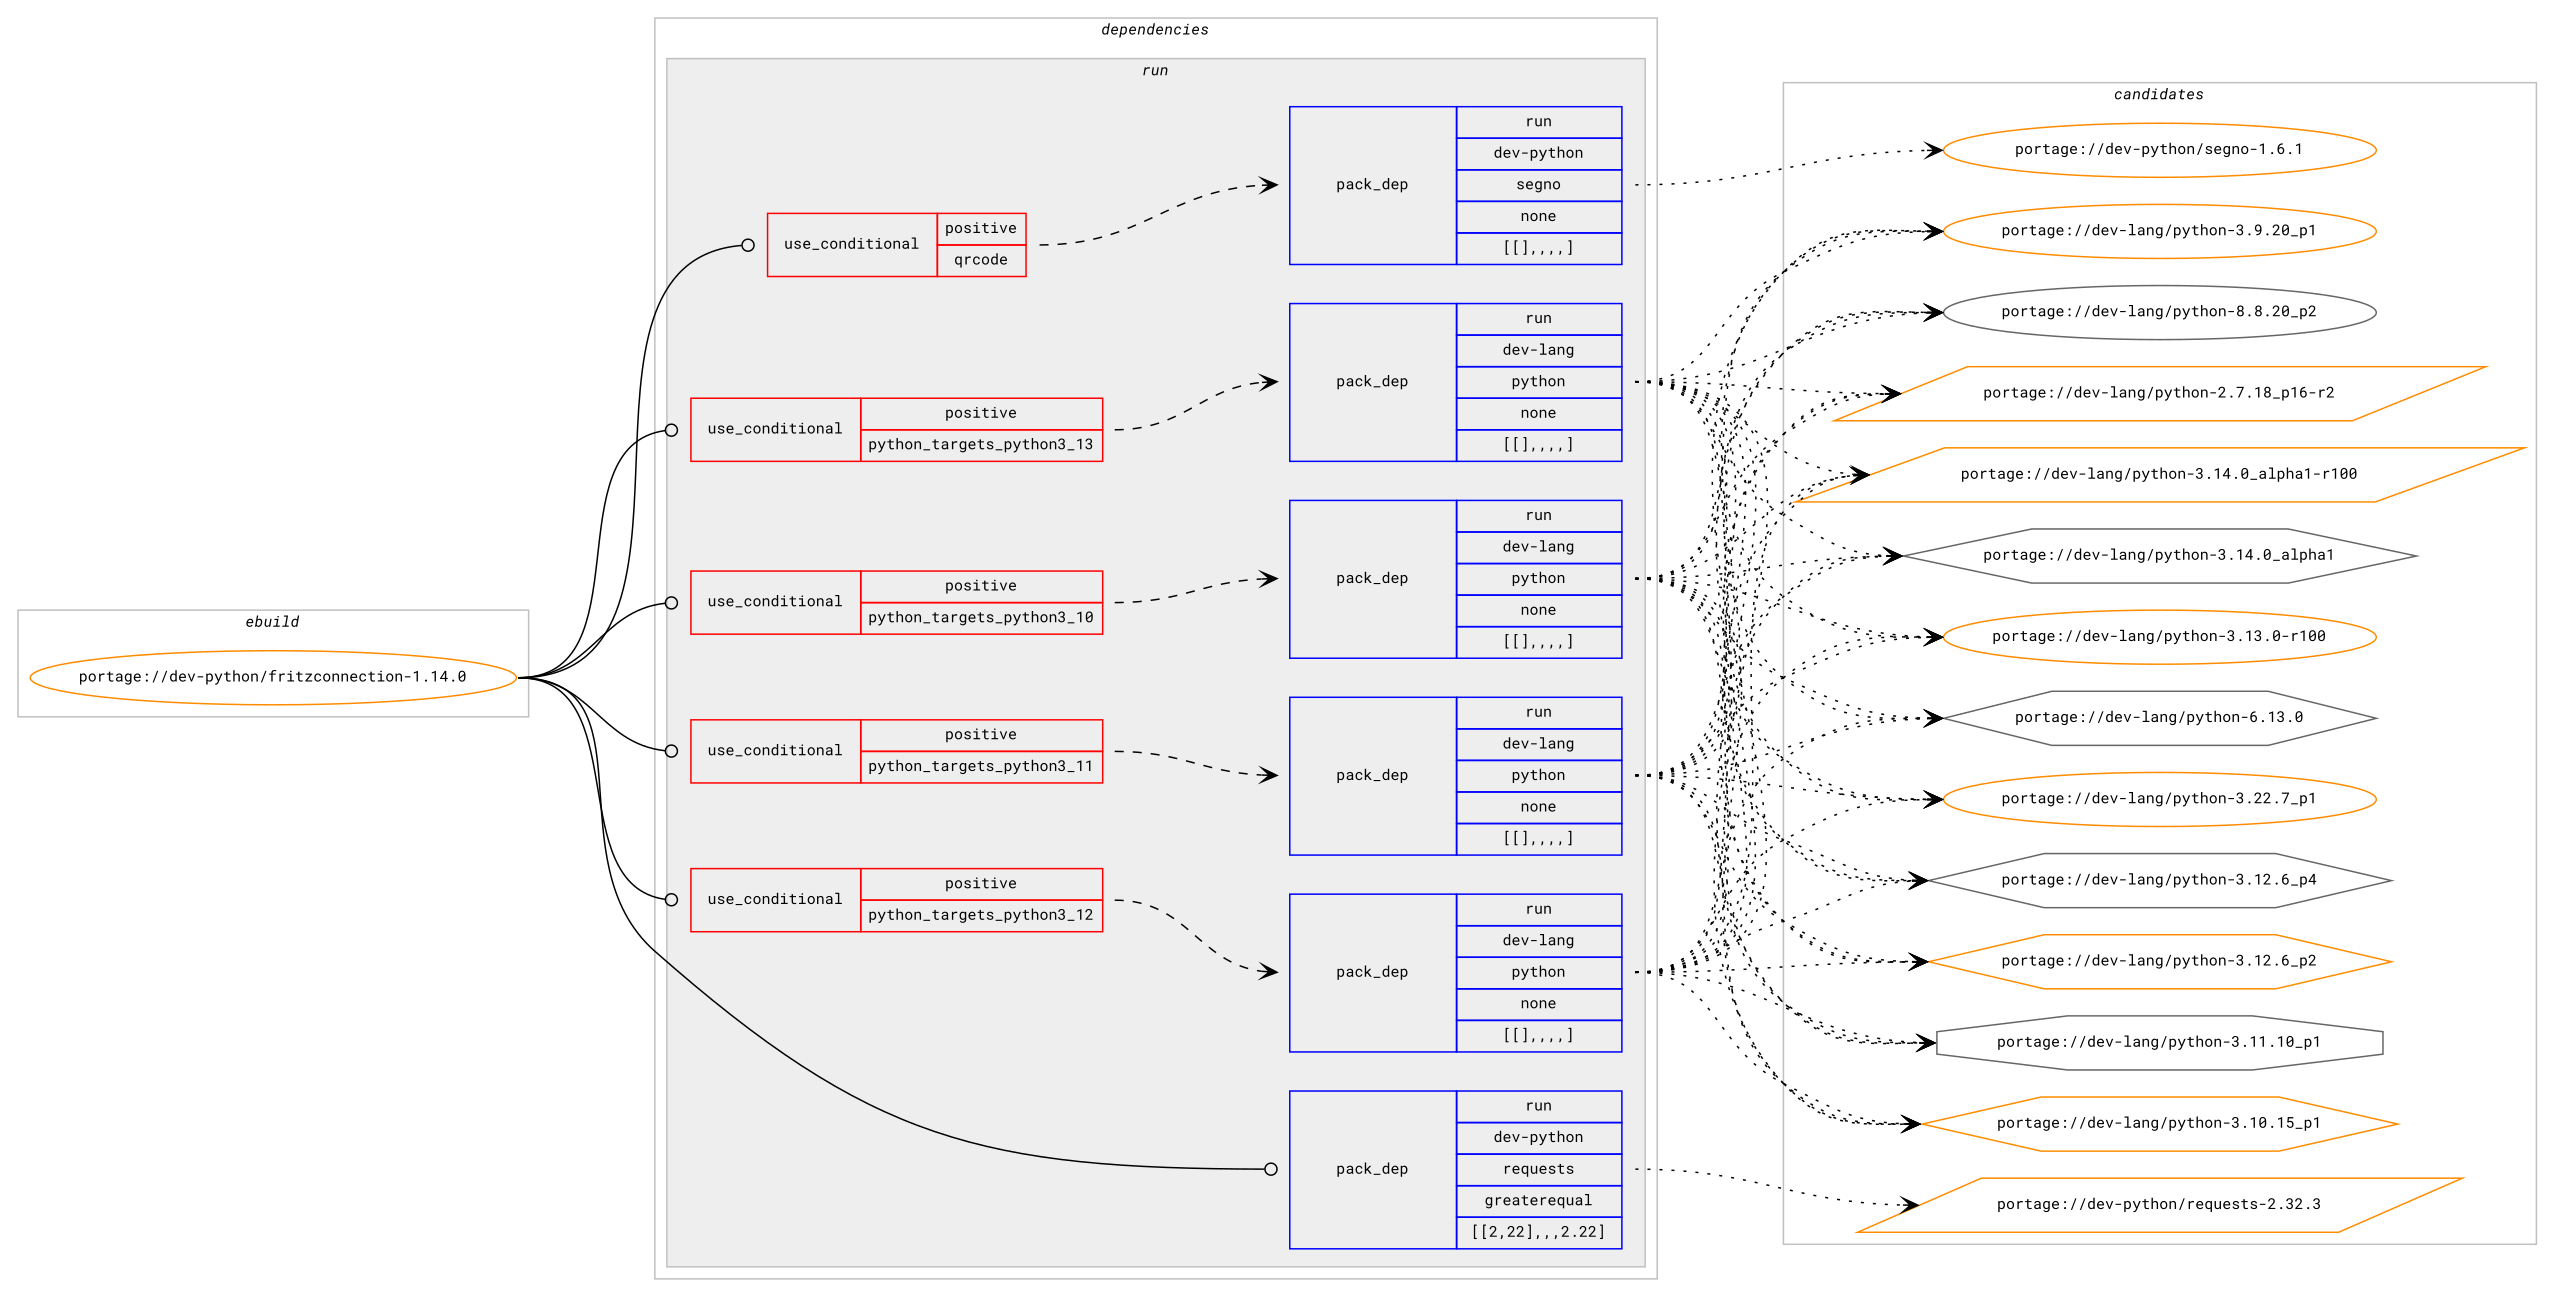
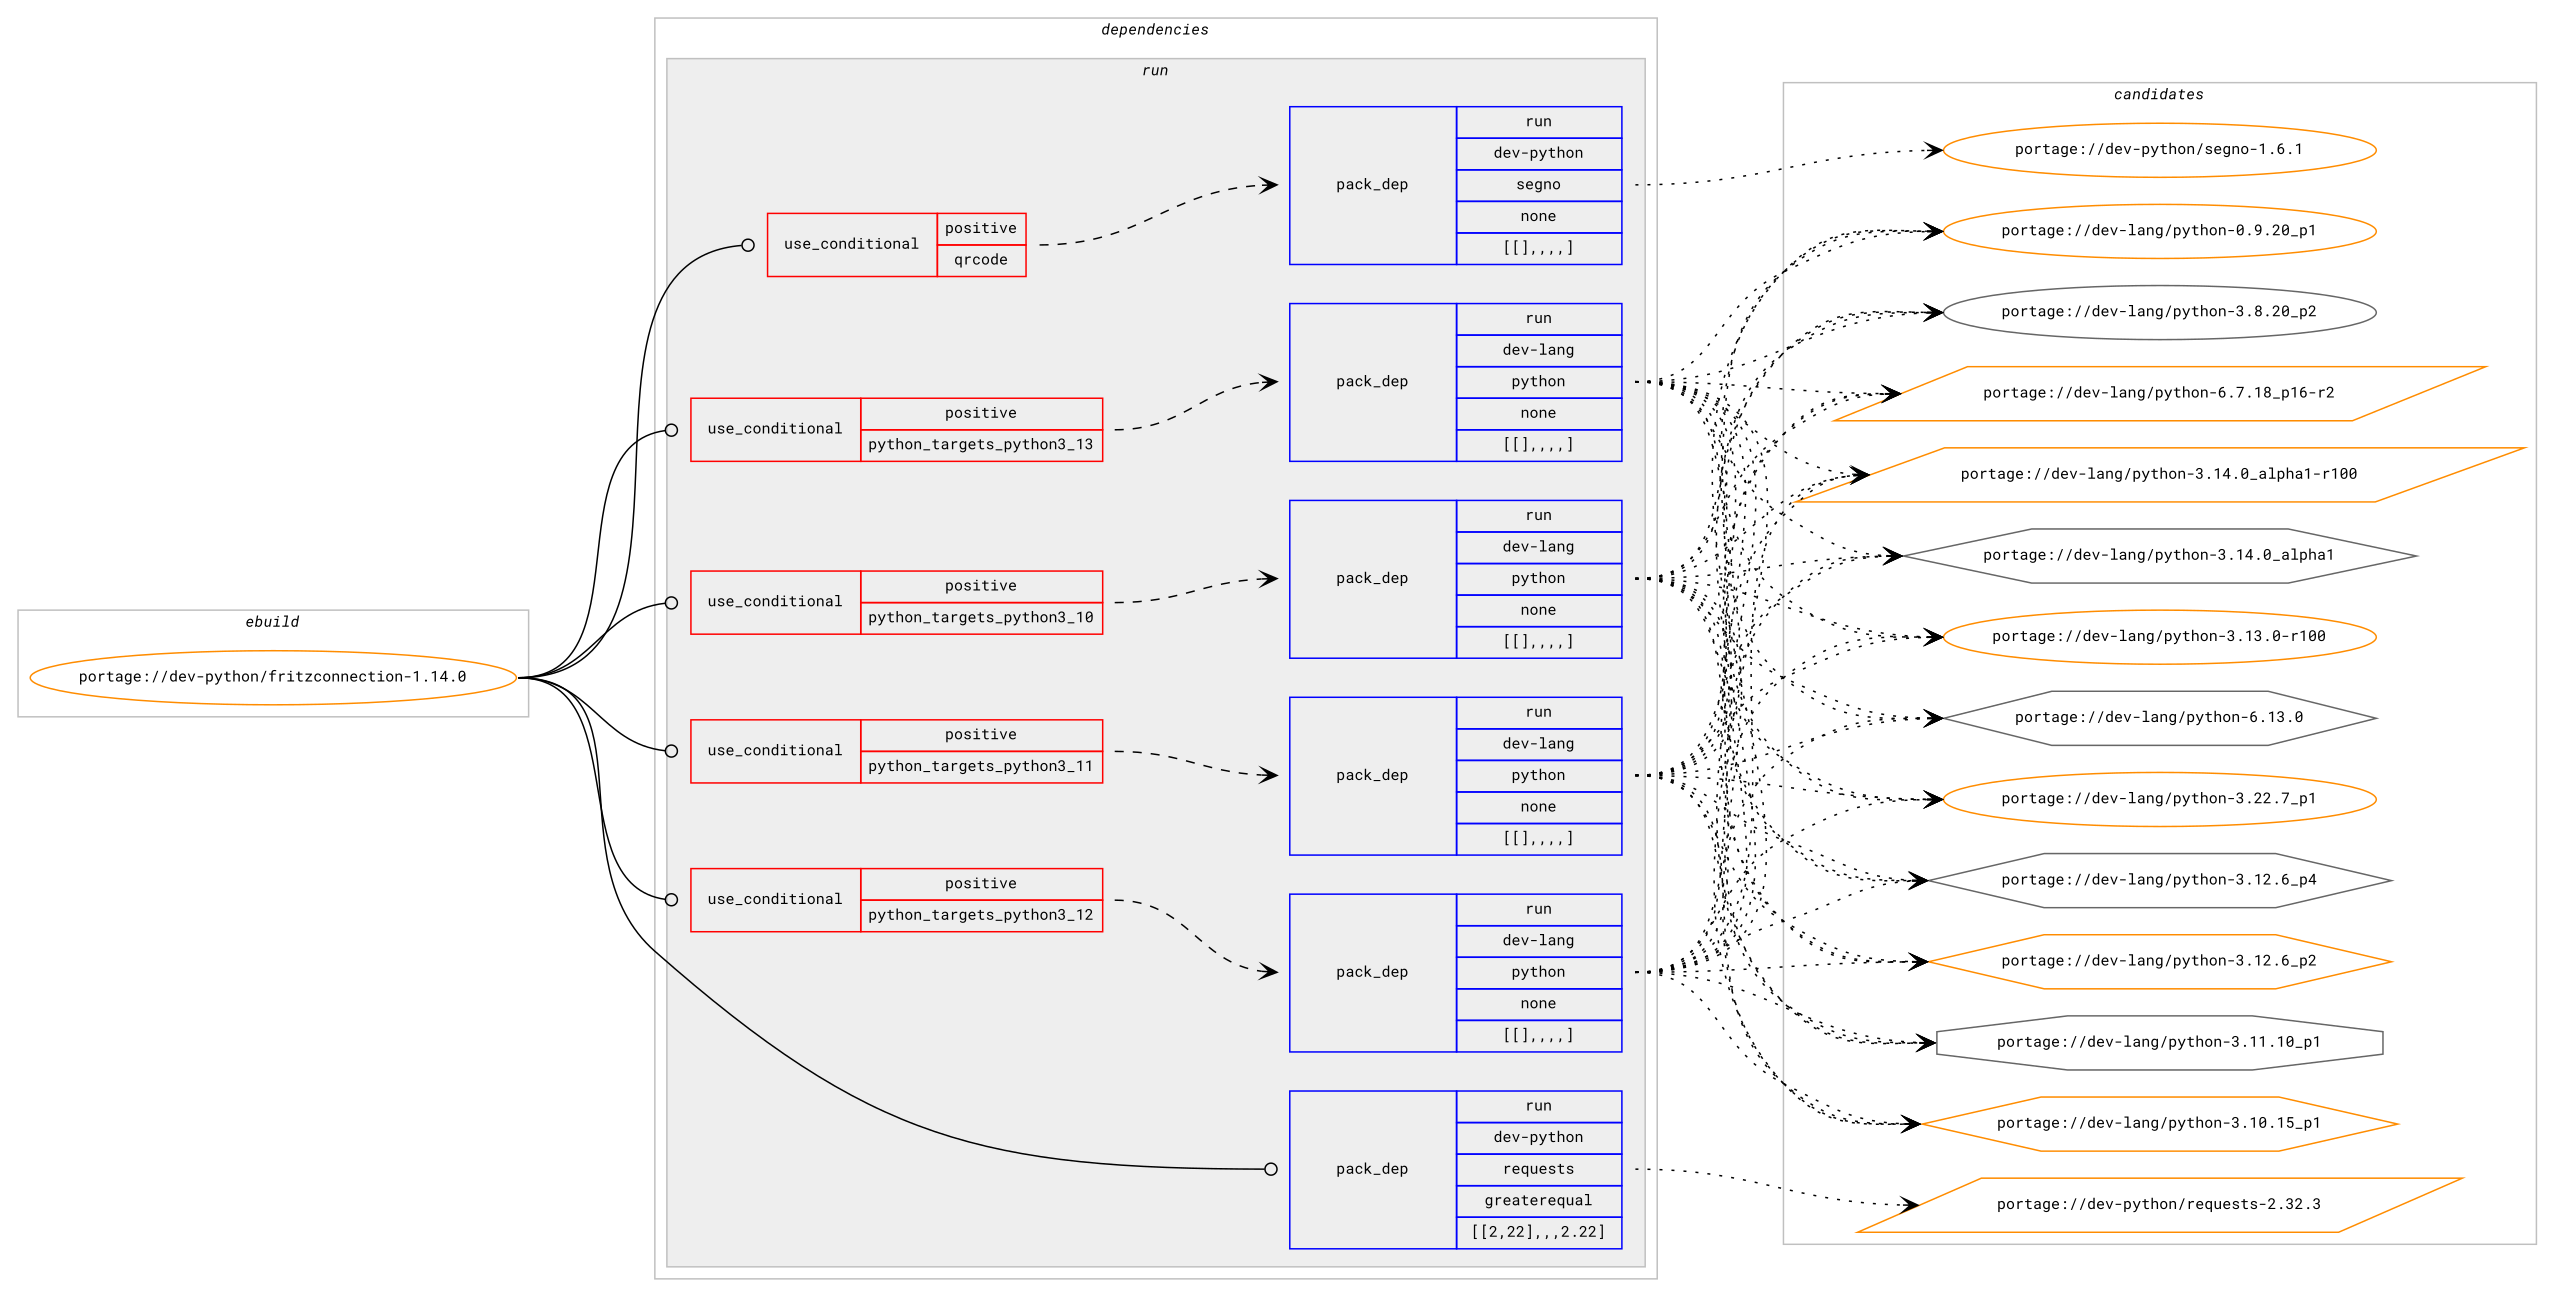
(2160, 231) -> (2160, 231)
(2160, 313) -> (2160, 313)
(2160, 394) -> (2160, 394)
